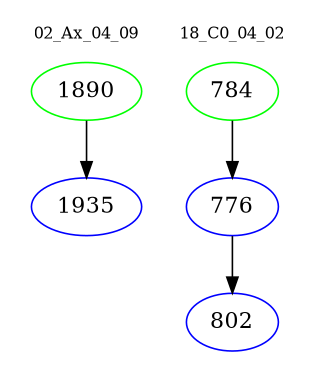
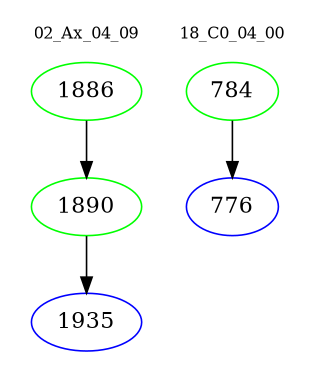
(232, 34) -> (232, 34)
none -> (87, 91)
(232, 322) -> none
